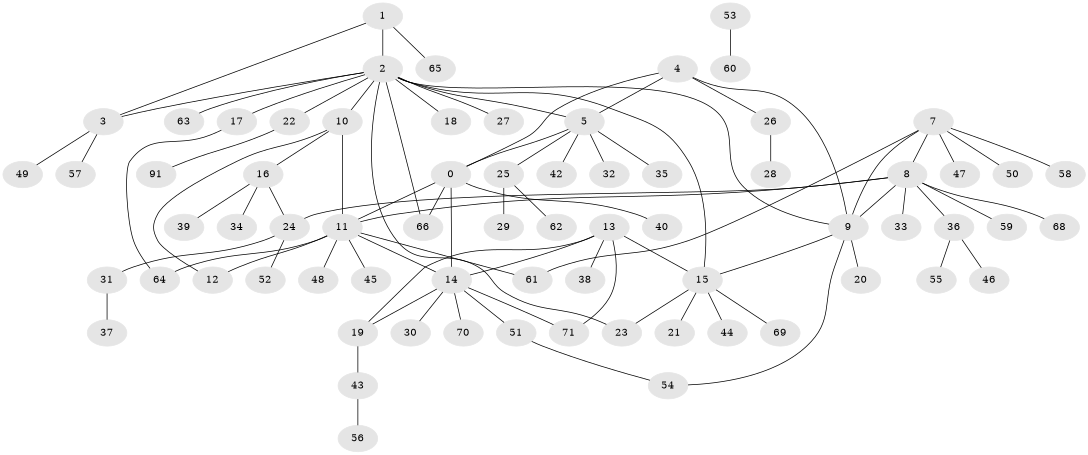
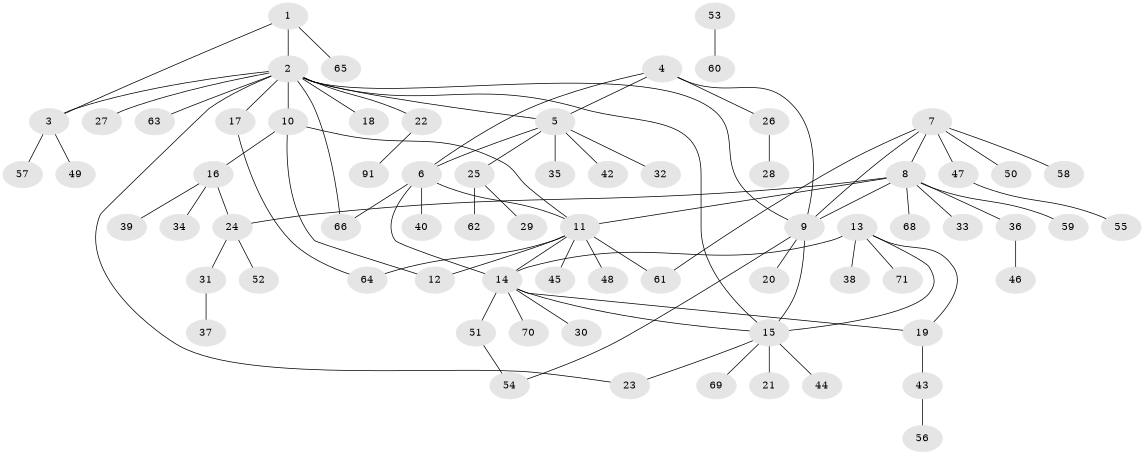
(451, 175) -> (422, 175)
(945, 254) -> (1040, 201)
(511, 306) -> (632, 317)
